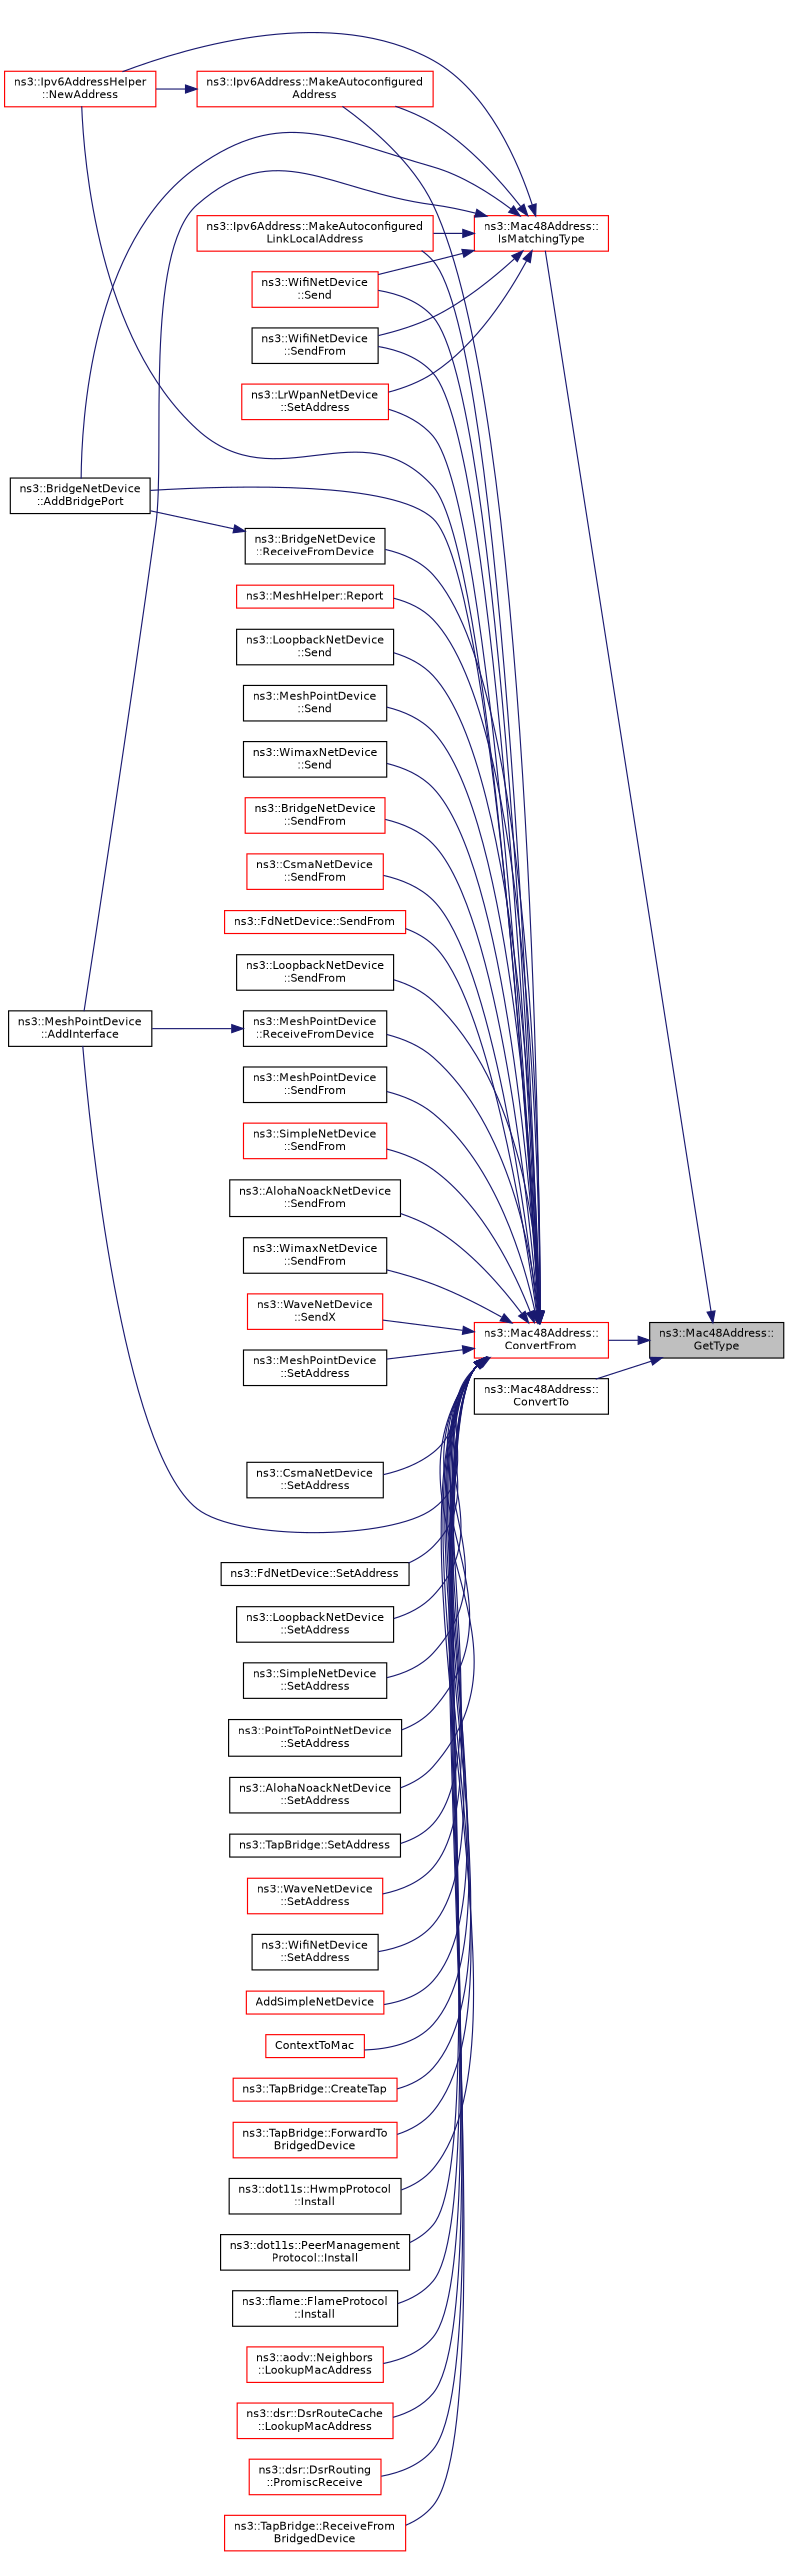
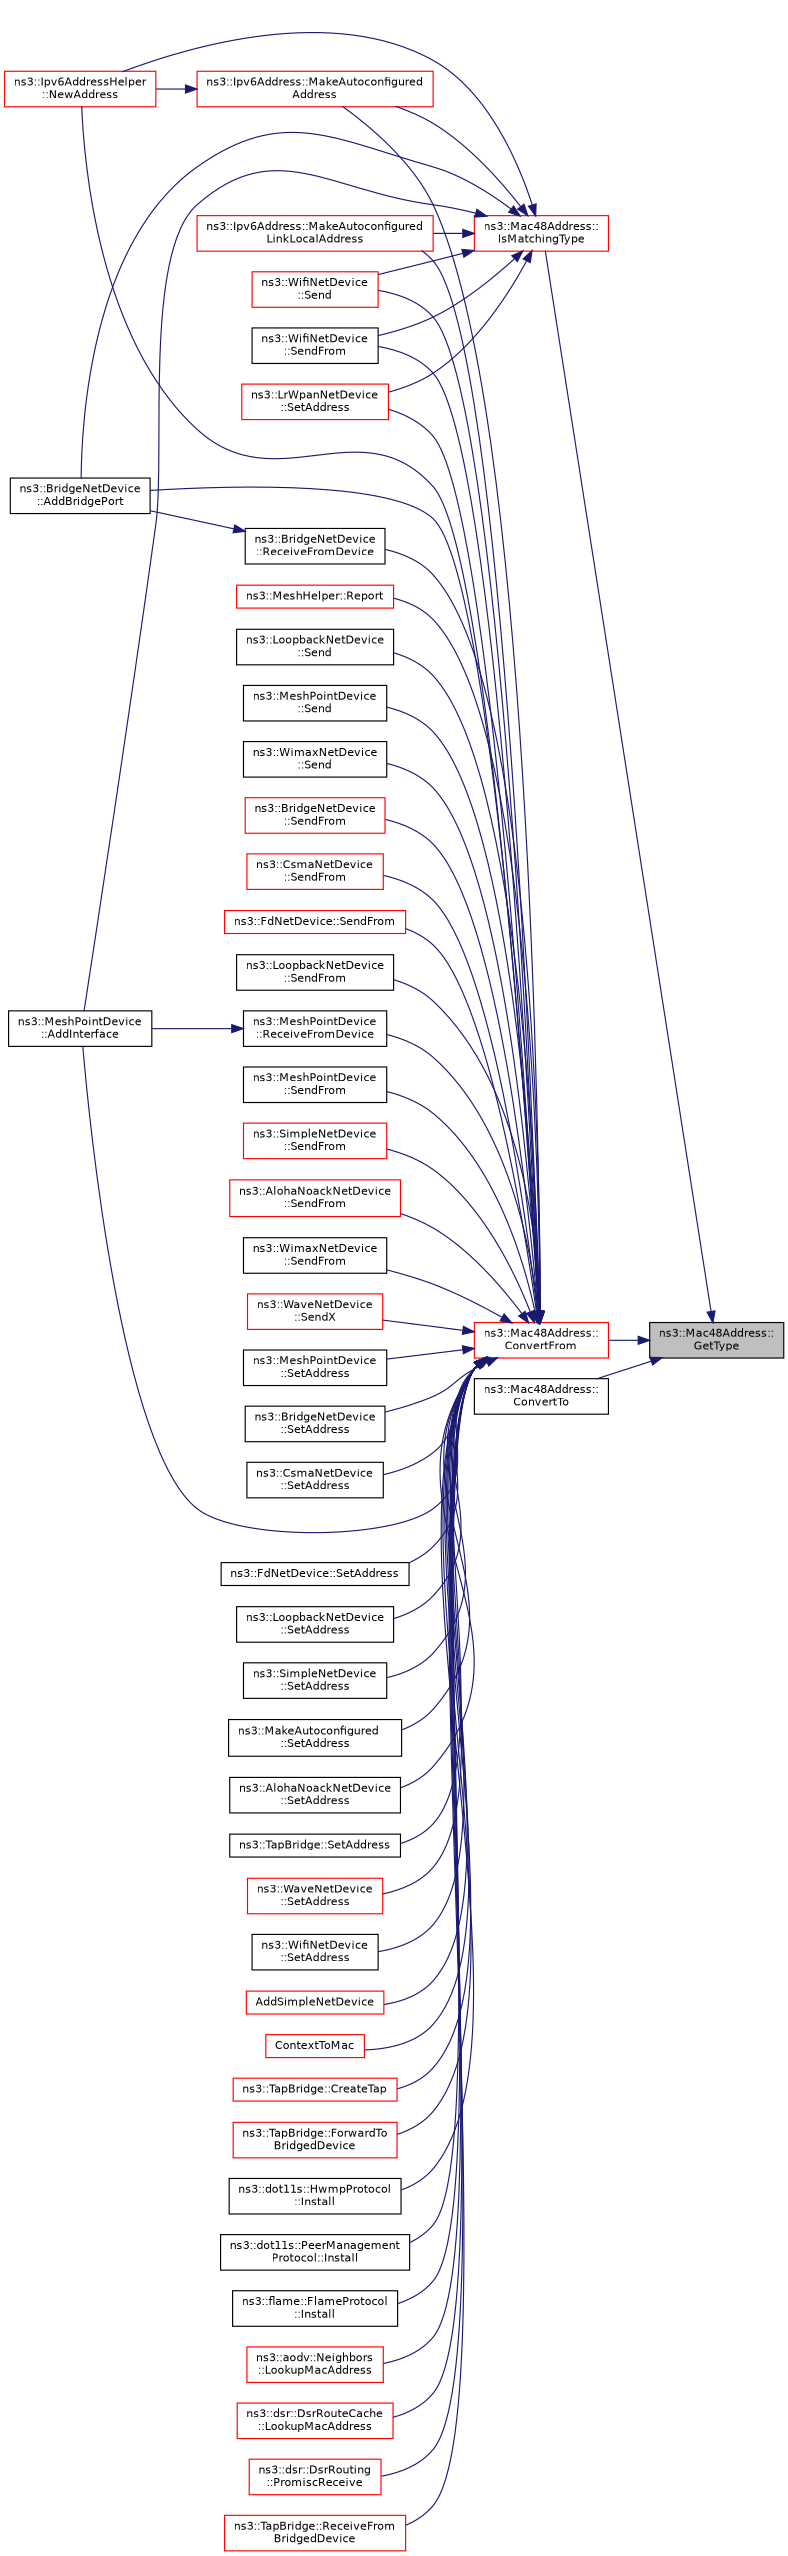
(315, 1198) -> (315, 1198)
none -> (315, 1424)
(315, 1738) -> (315, 1738)
